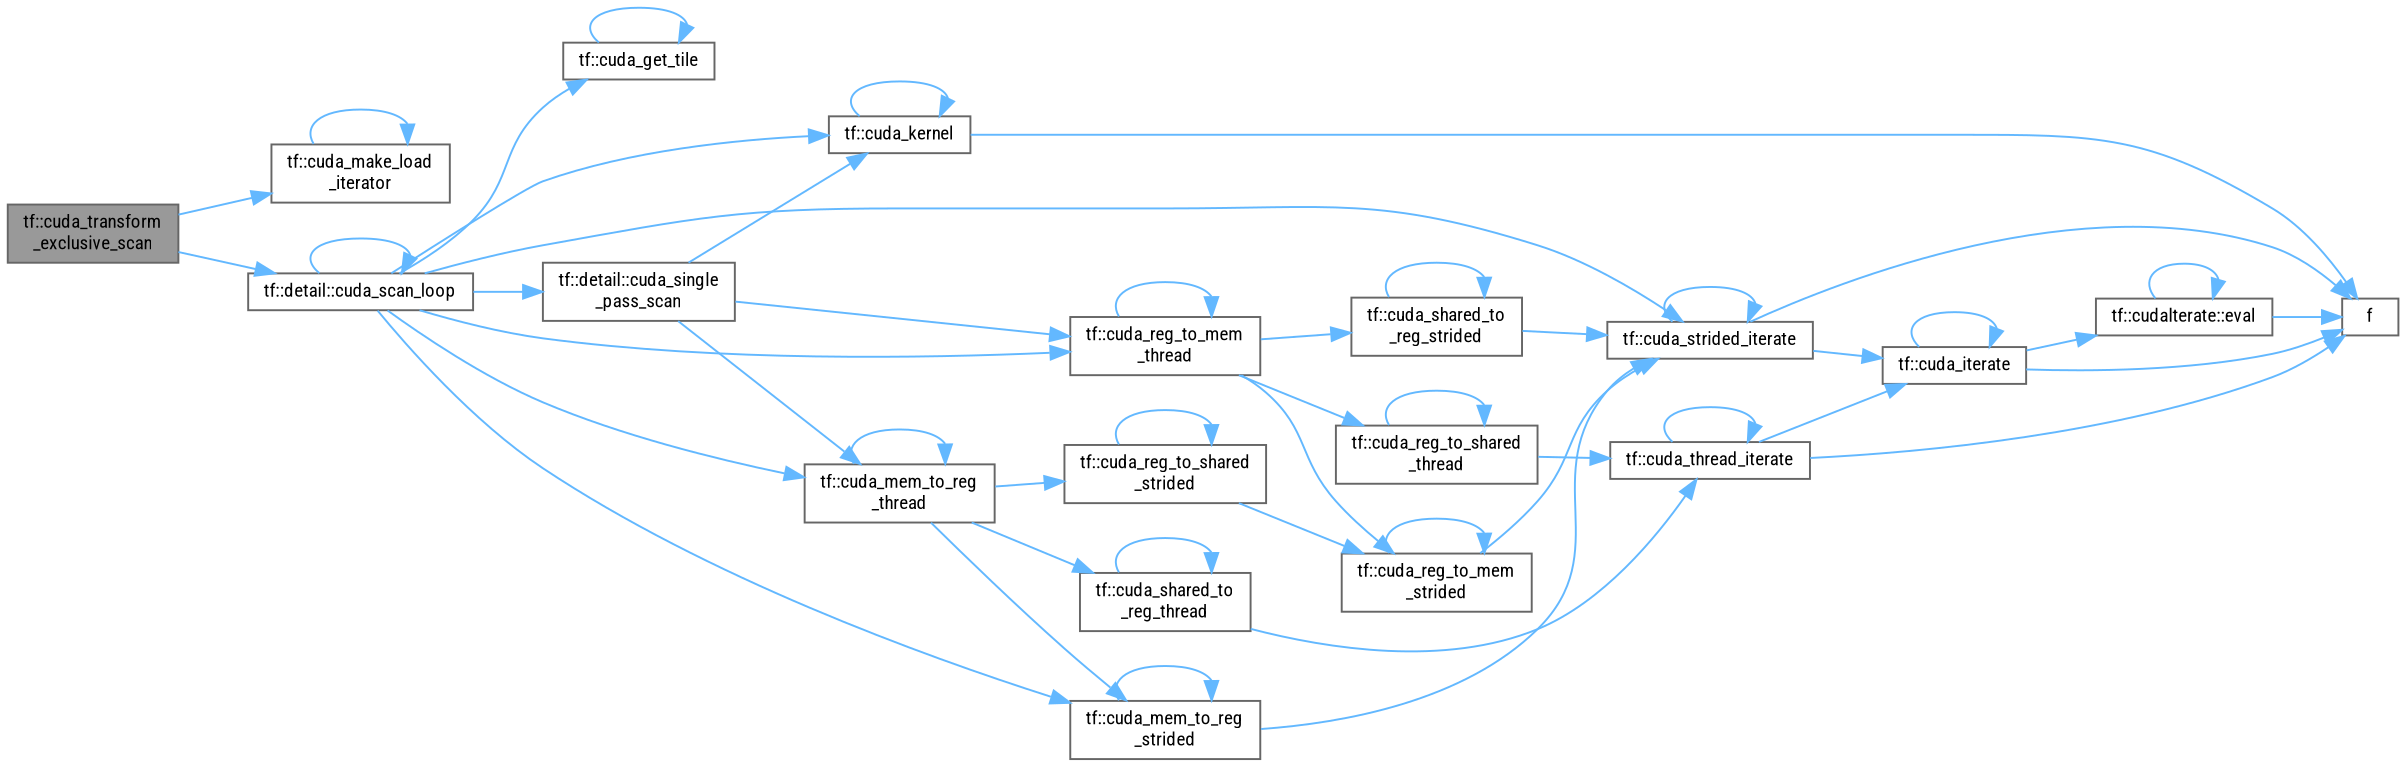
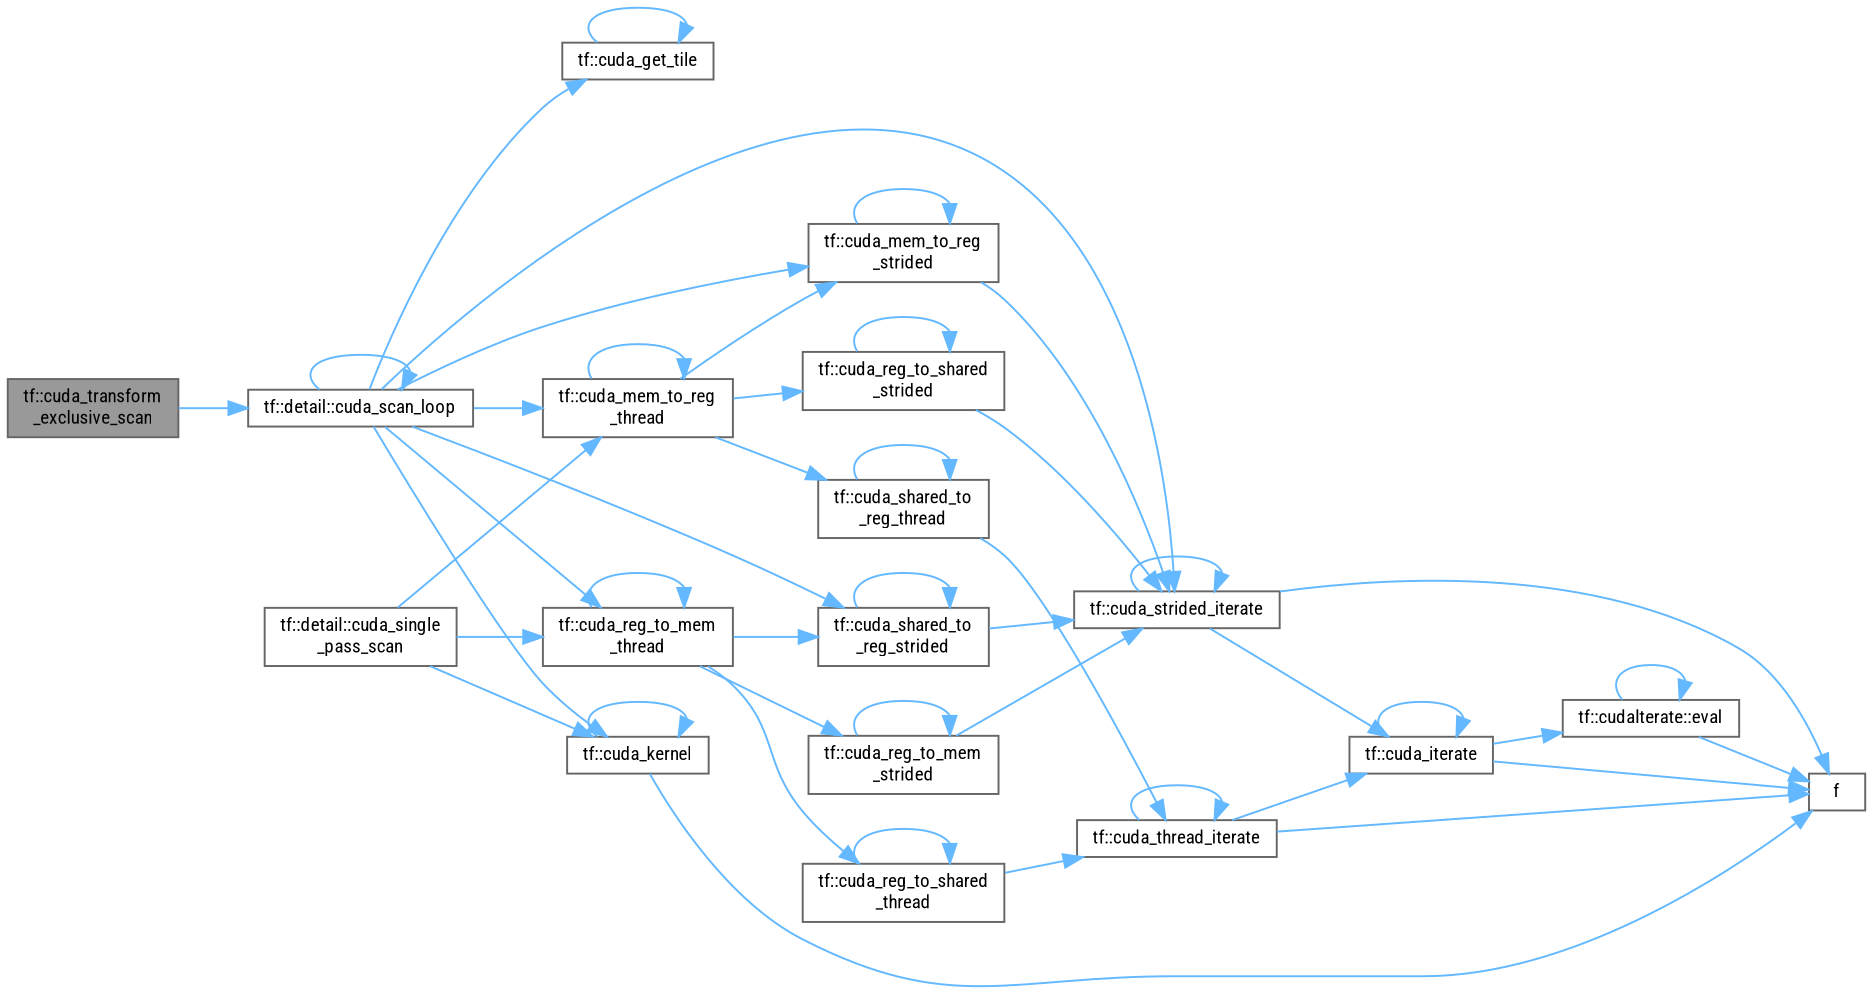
(361, 174) -> none
(498, 292) -> (621, 508)
(1292, 525) -> (1070, 485)
